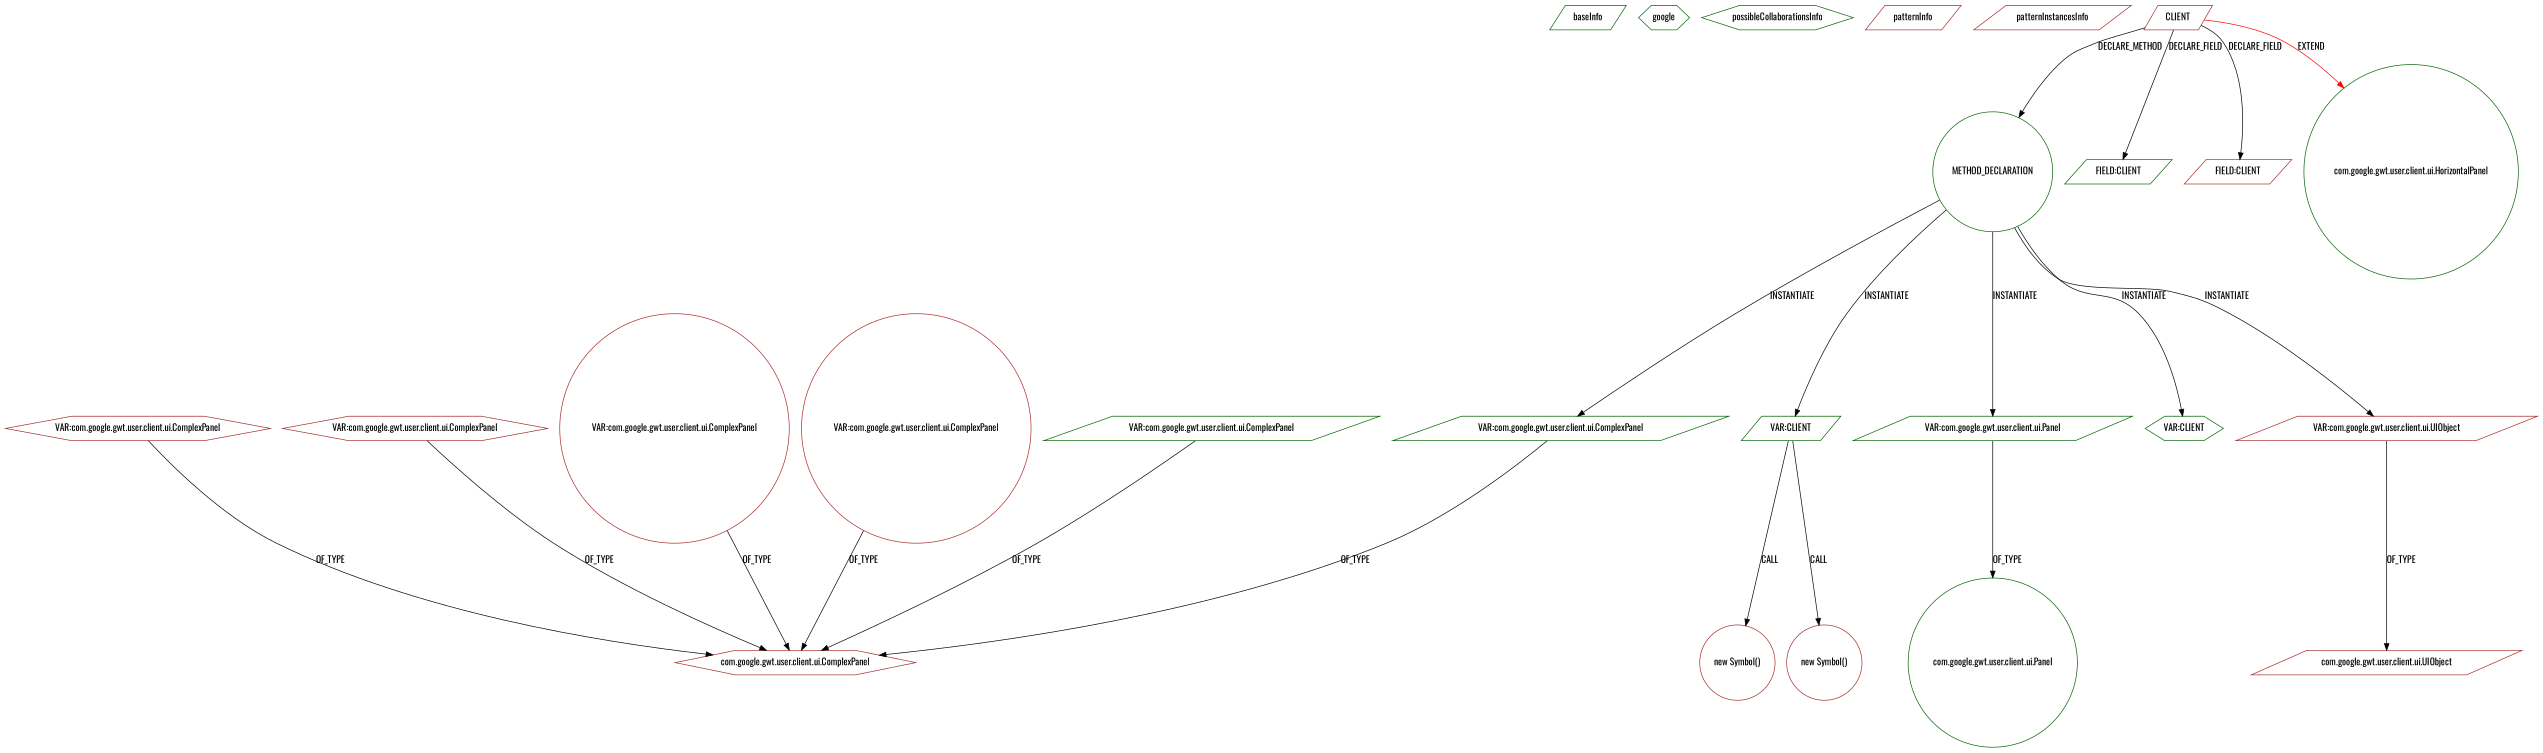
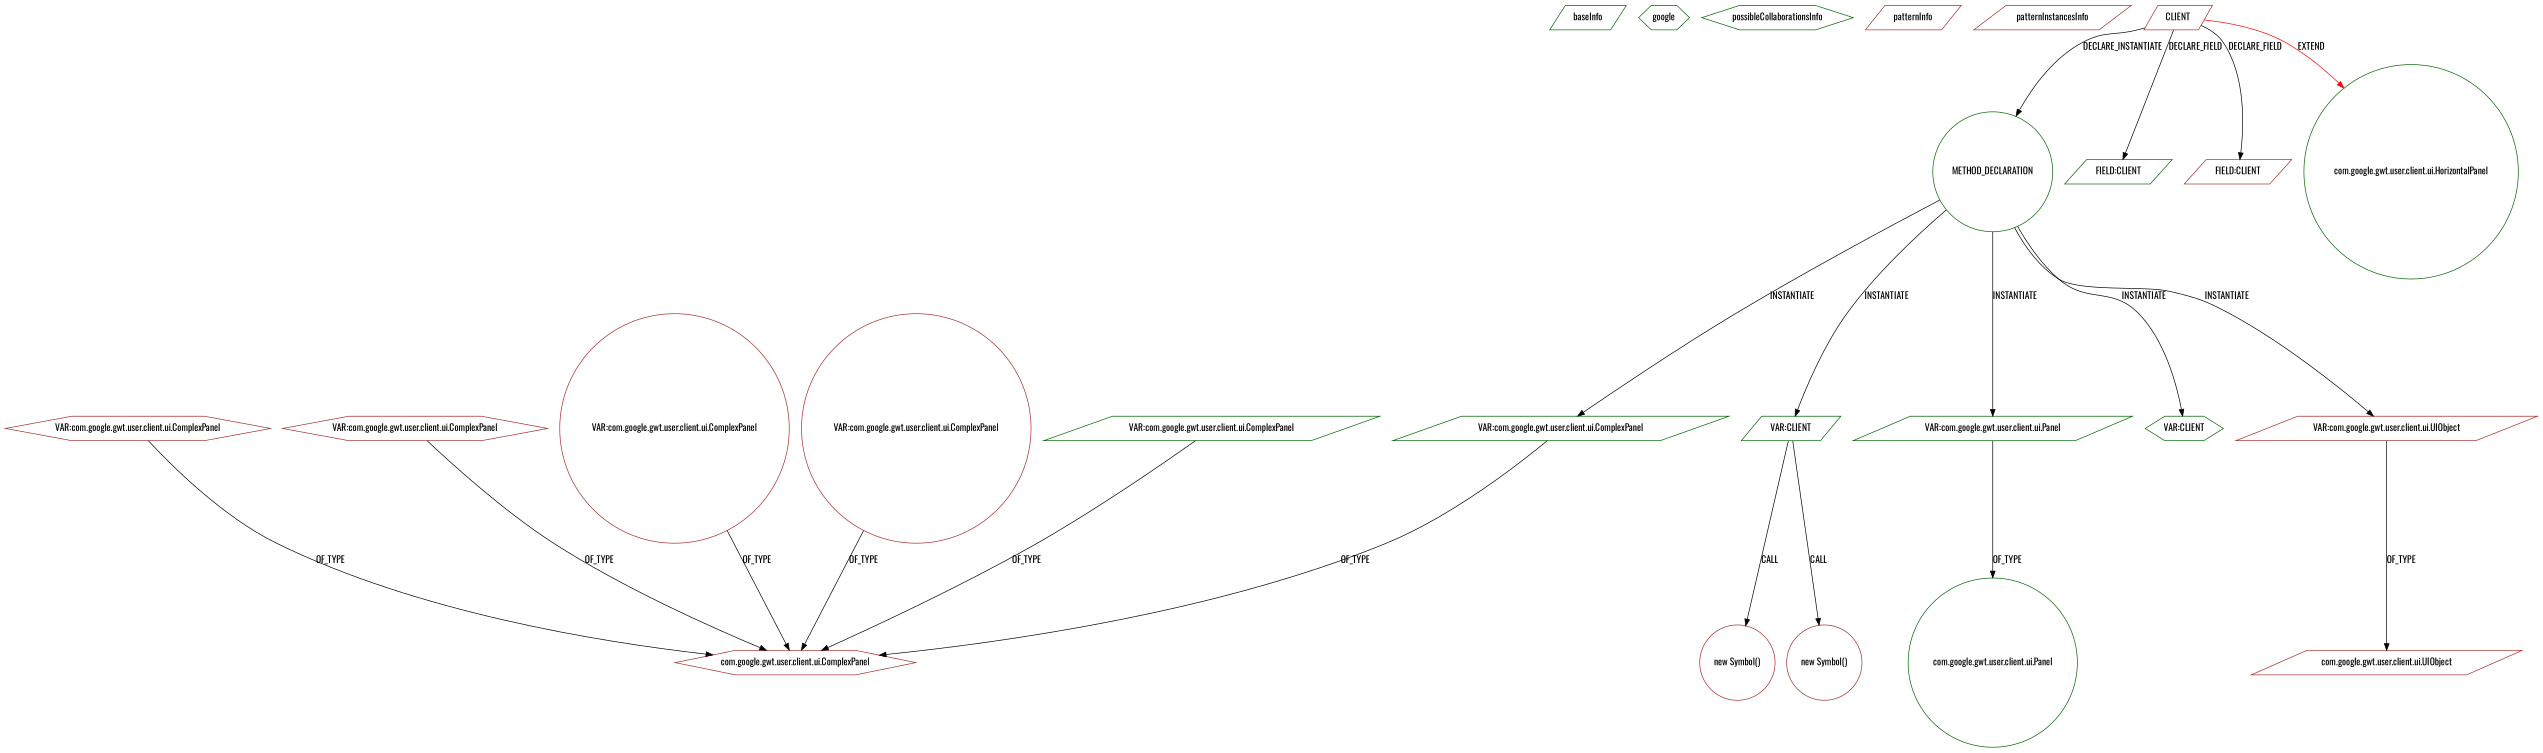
(2130, 47) -> (2123, 47)
